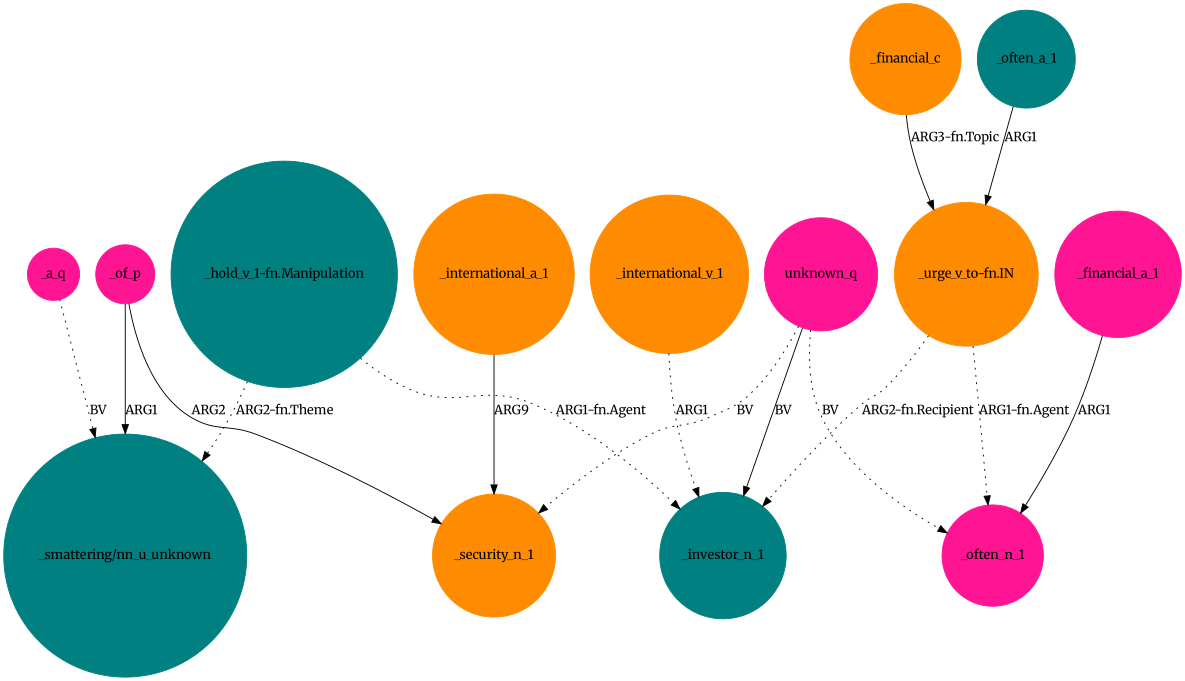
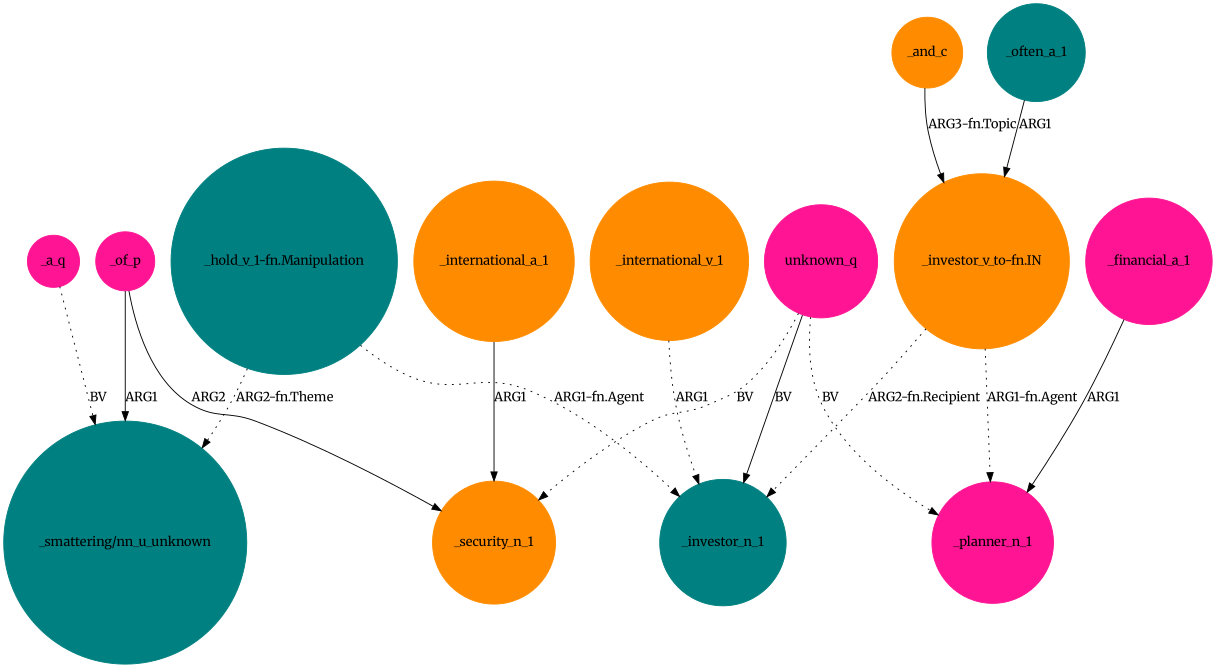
(906, 59) -> (927, 53)
(966, 274) -> (982, 261)
(512, 411) -> (510, 398)
(993, 556) -> (993, 543)
